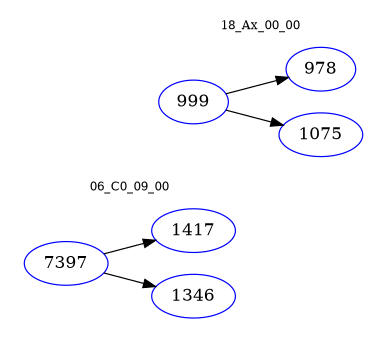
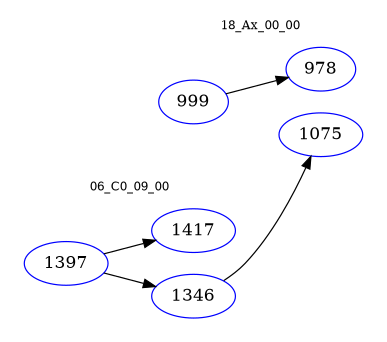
(249, 116) -> (272, 229)
(66, 263) -> (66, 263)
